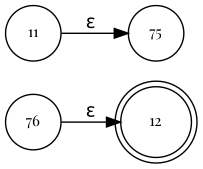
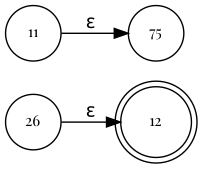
(33, 122) -> (33, 122)
